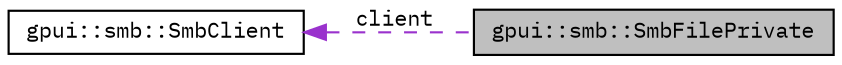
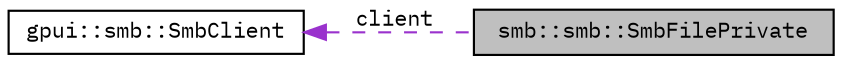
(654, 32) -> (654, 32)
